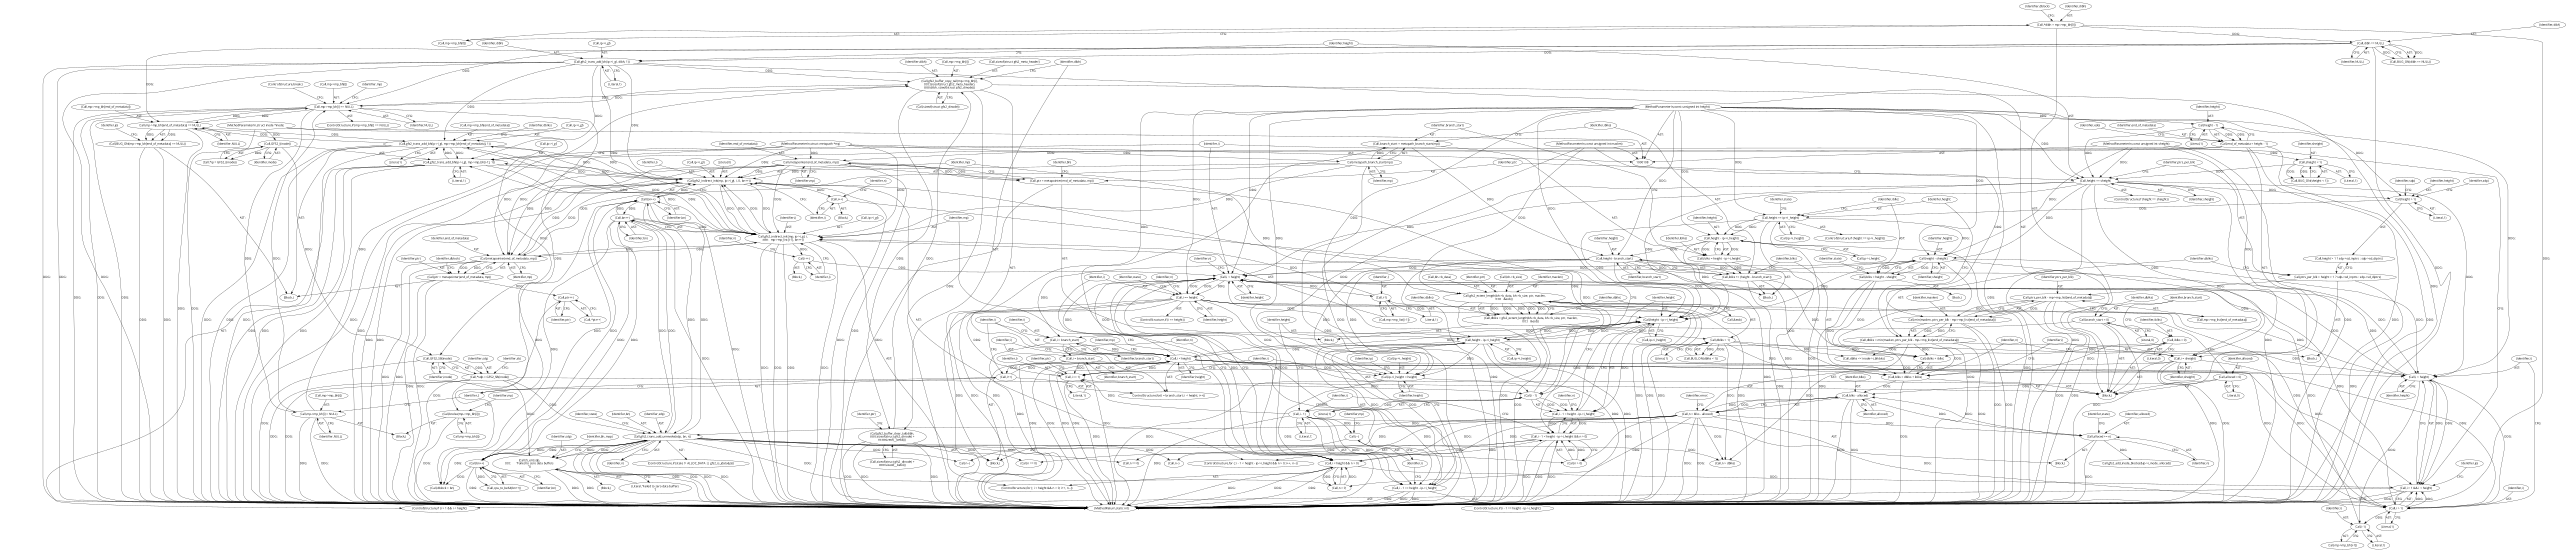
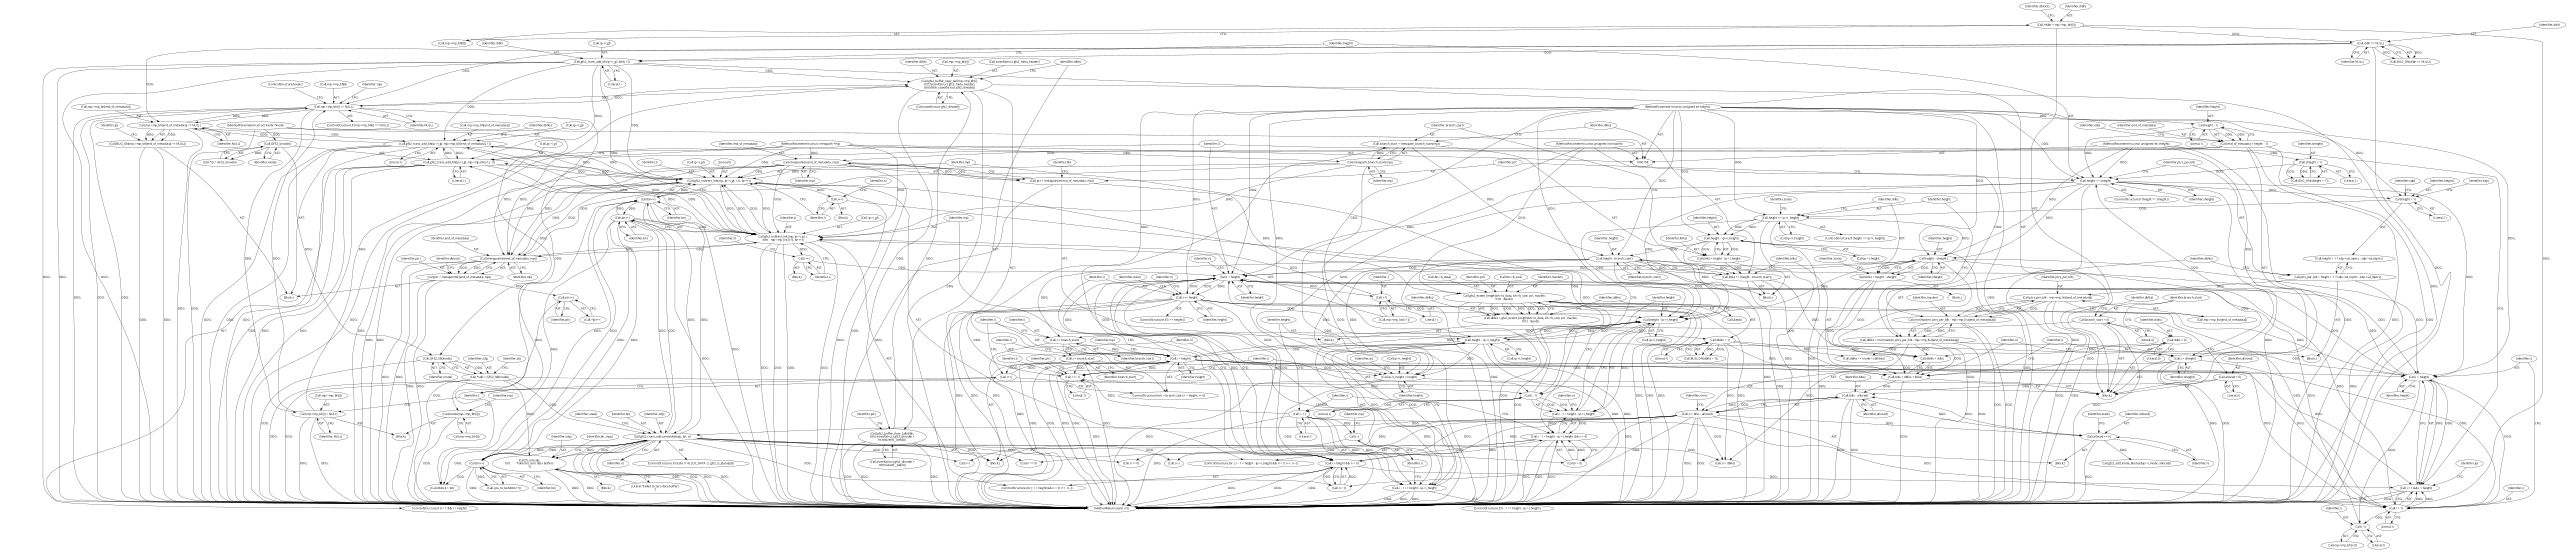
(2199, 282) -> (2221, 287)
(1436, 497) -> none
